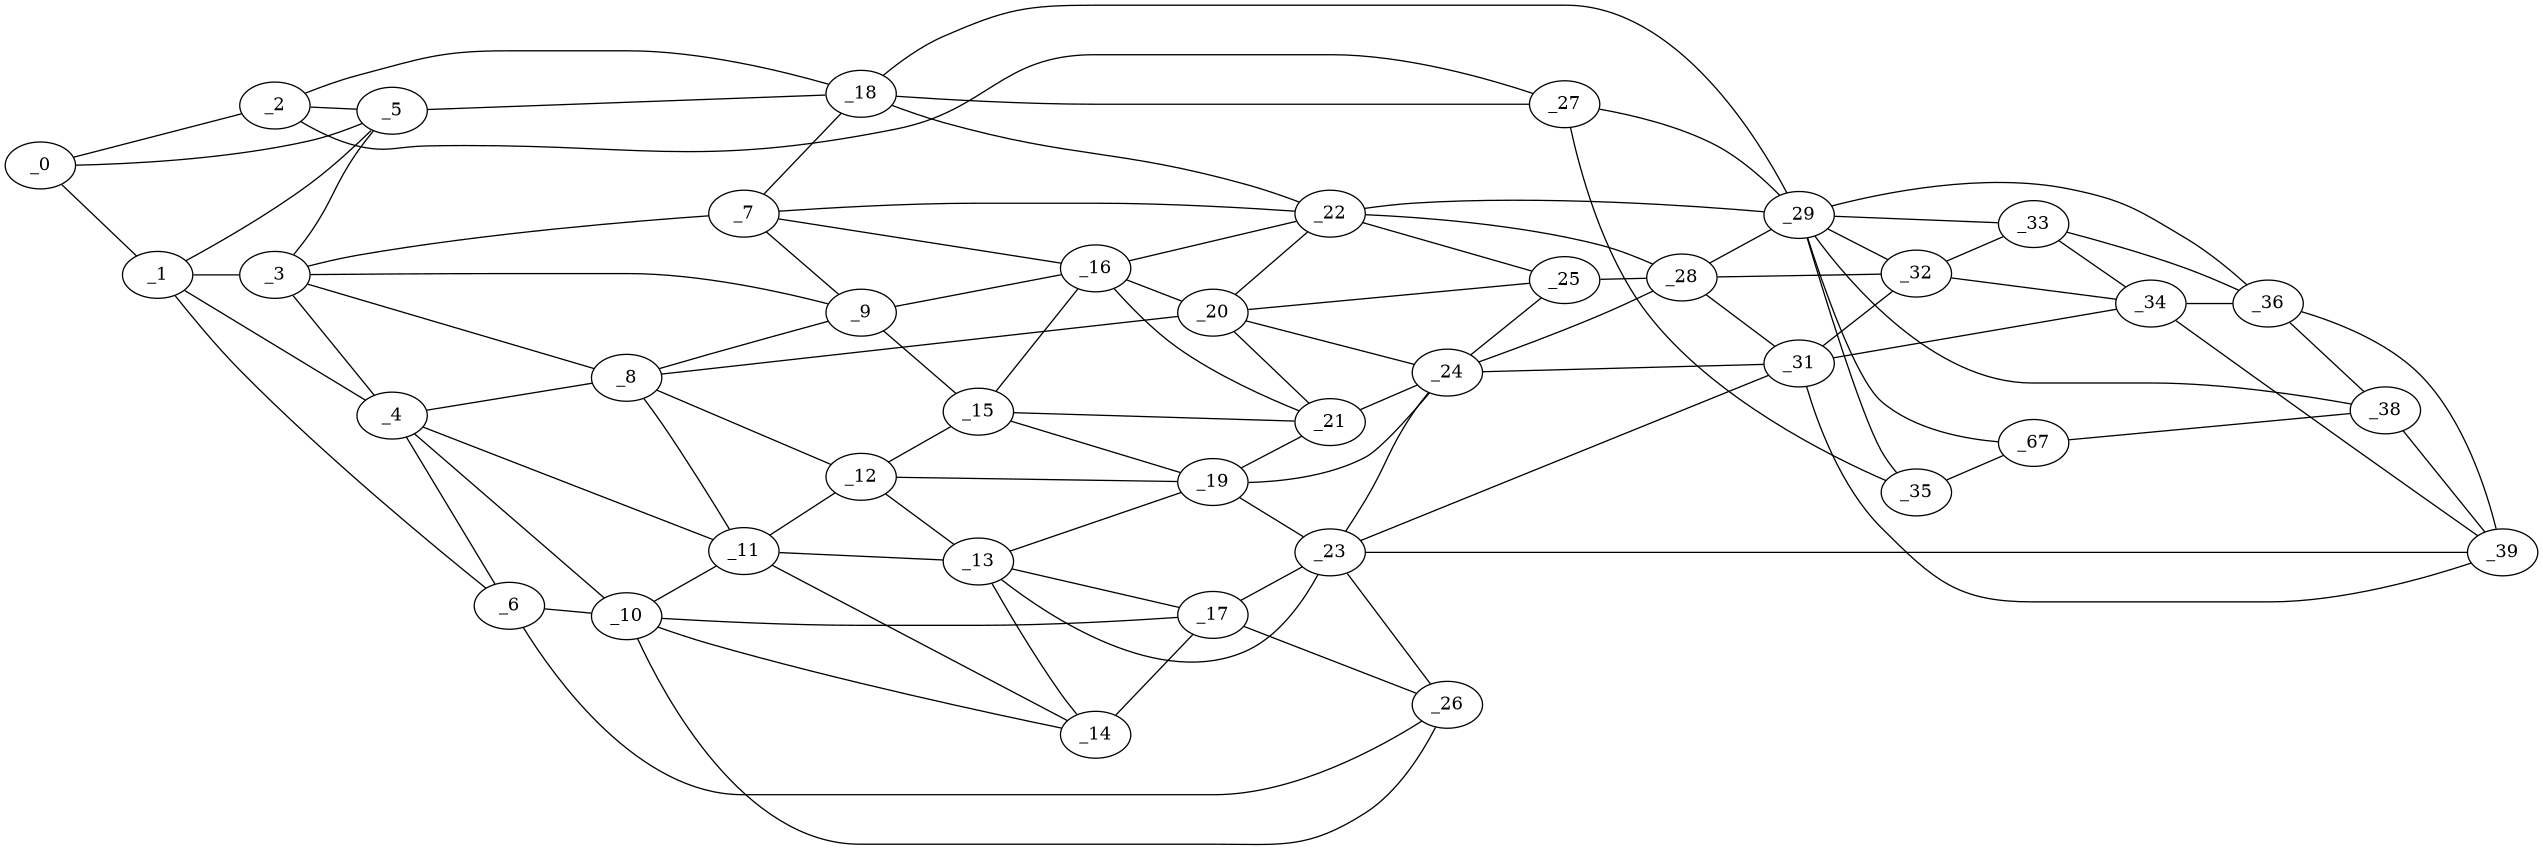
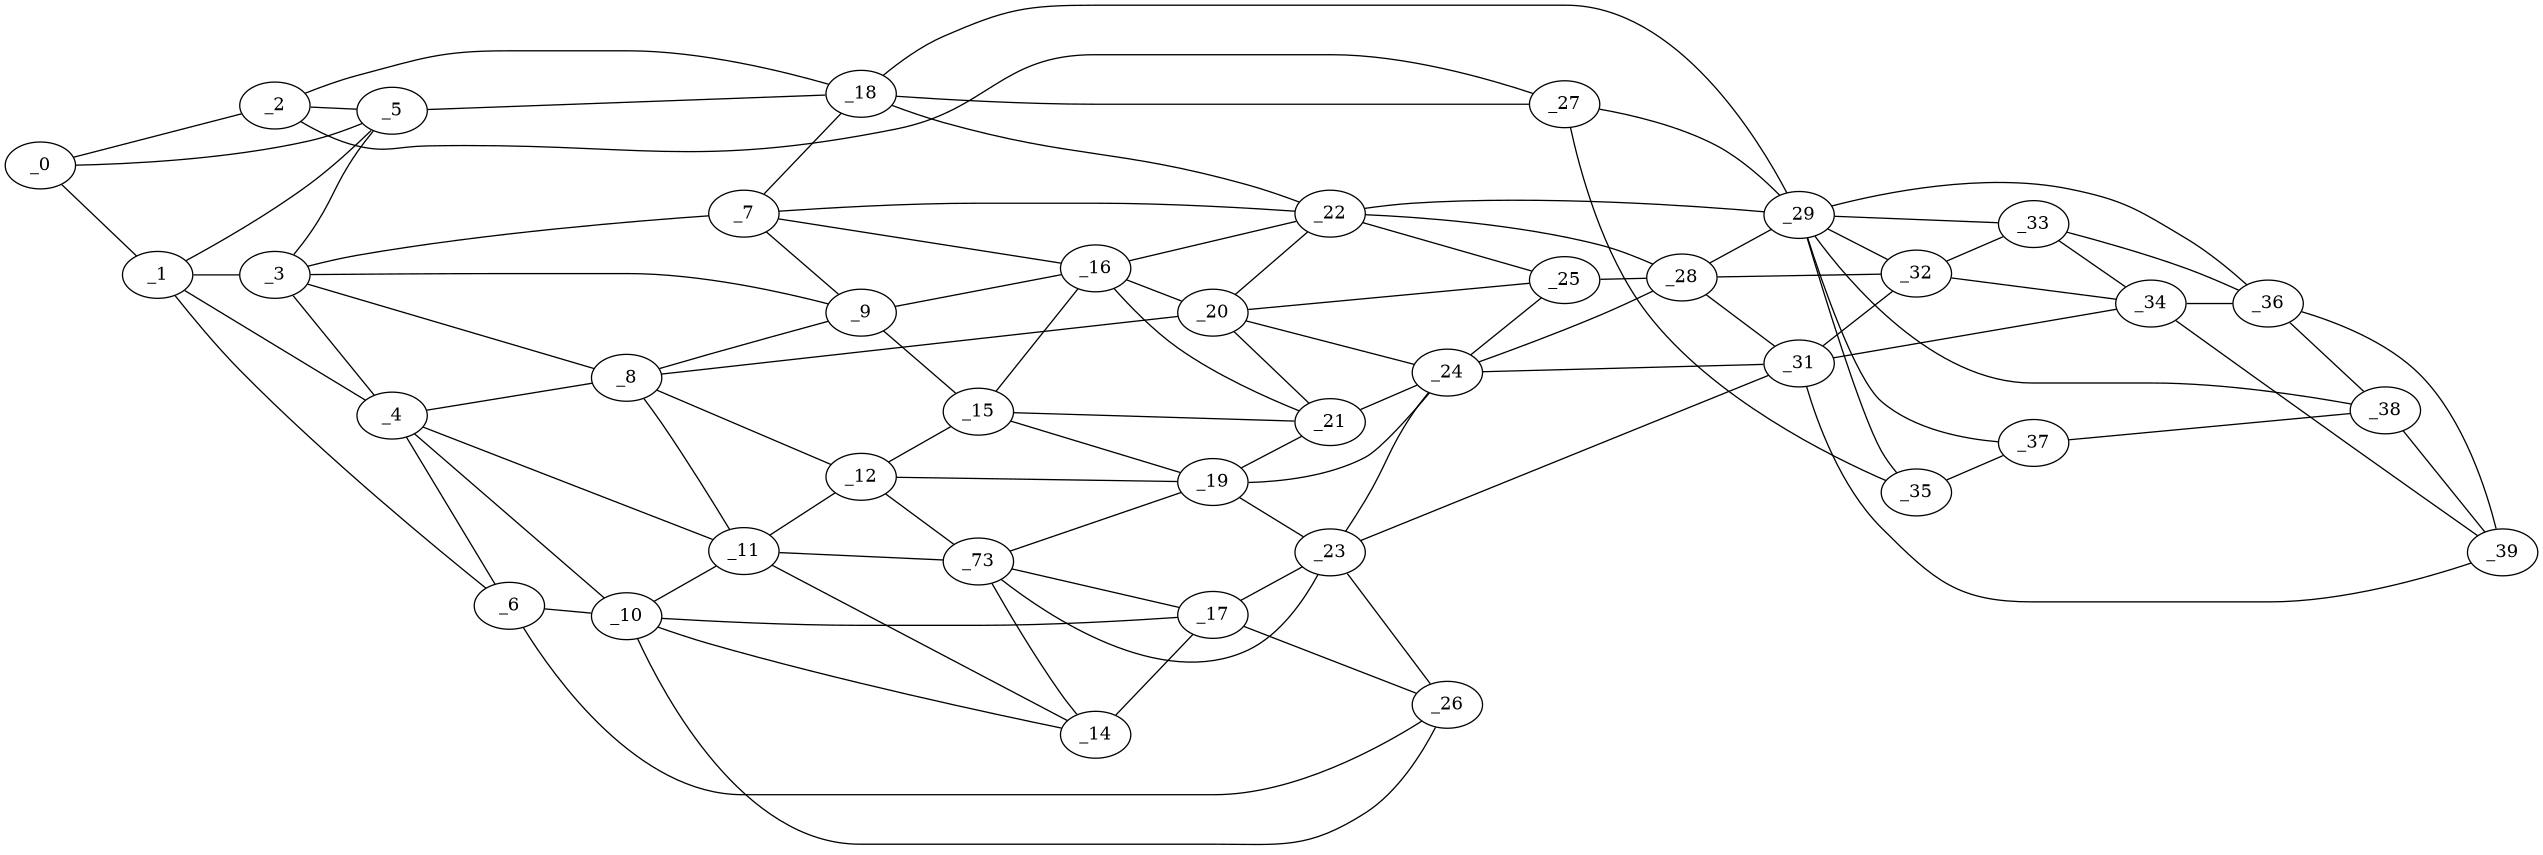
(2034, 443) -> (2034, 443)
(1889, 552) -> none
(978, 561) -> (978, 561)
